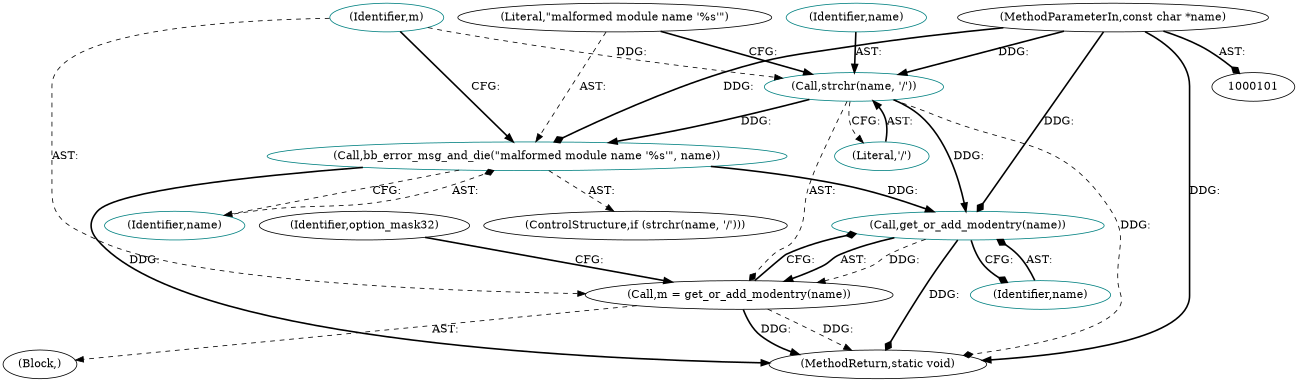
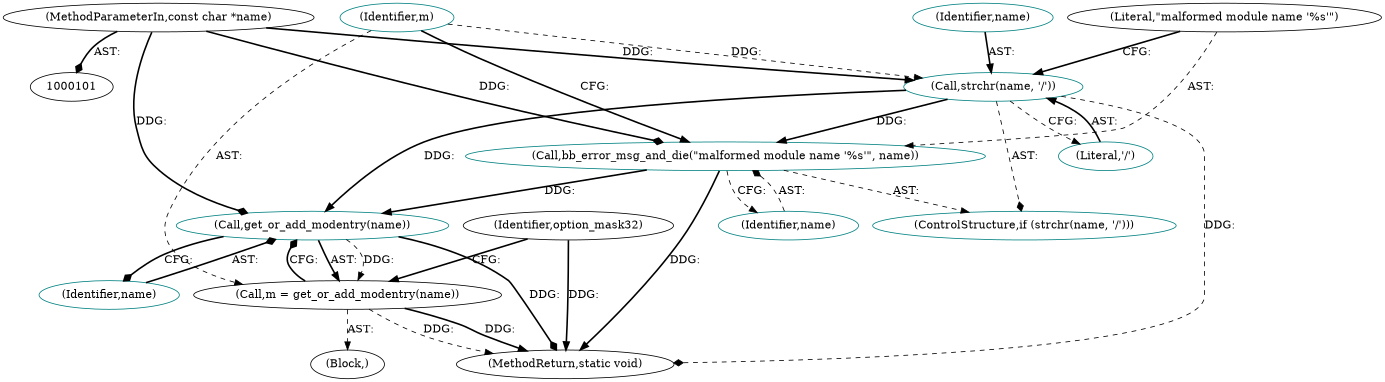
(807, 193) -> (1008, 151)
(636, 226) -> (1024, 226)
(1190, 264) -> (568, 291)
